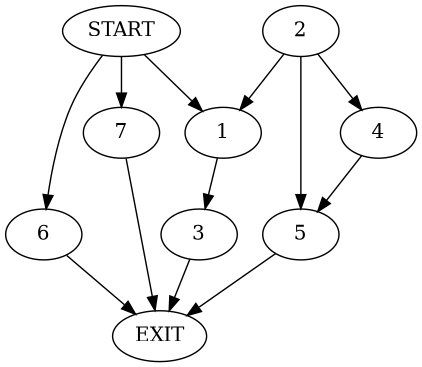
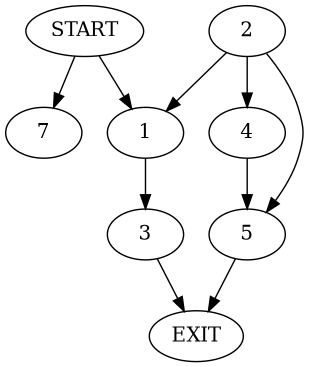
(139, 227) -> none
(44, 234) -> none
